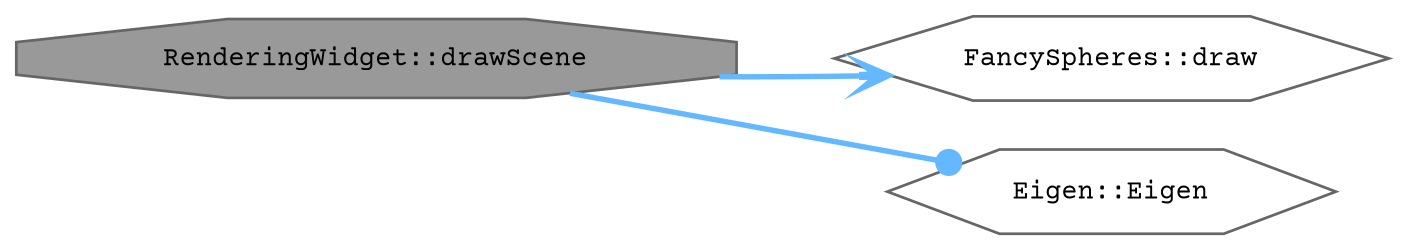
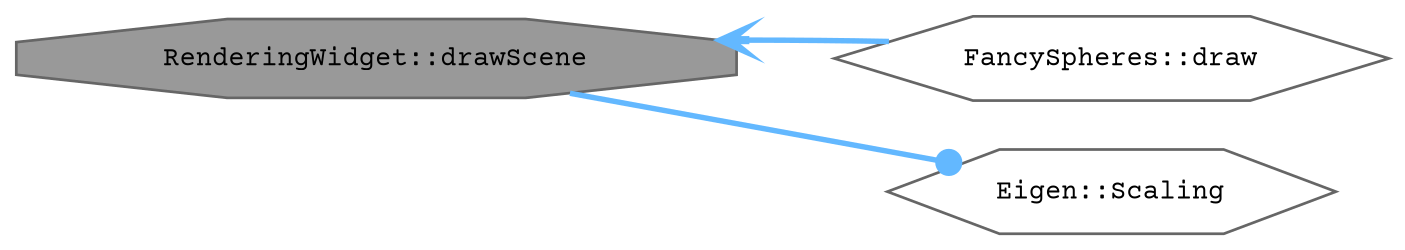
(790, 77) -> (818, 40)
(1112, 192) -> (1112, 192)
